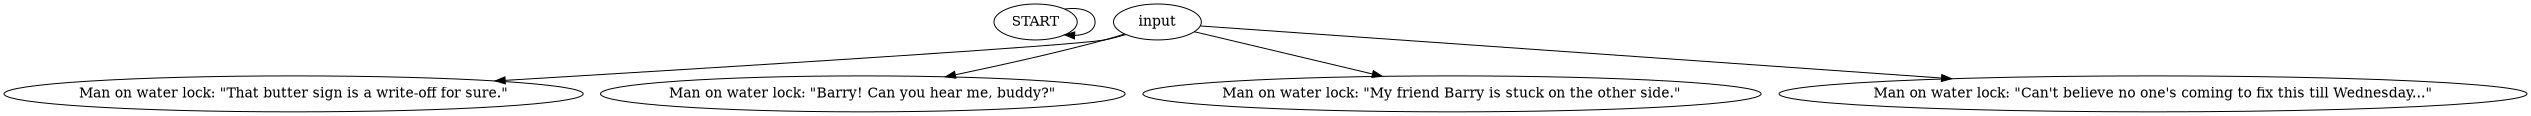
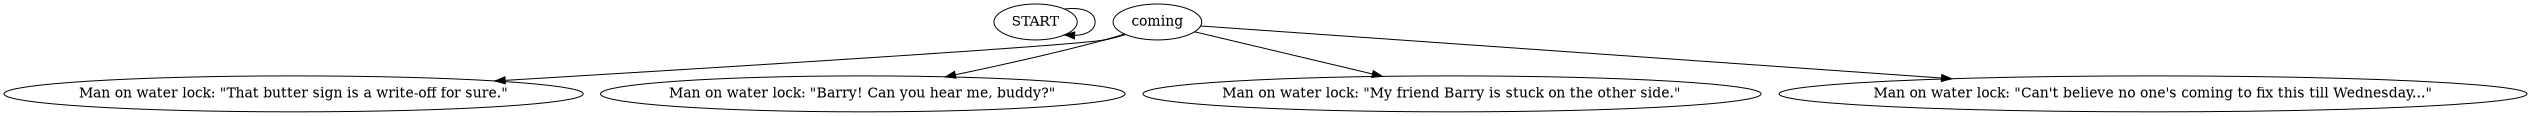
(1157, 22) -> (1157, 22)
